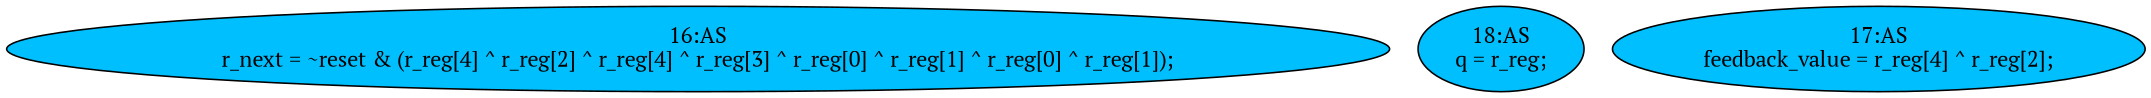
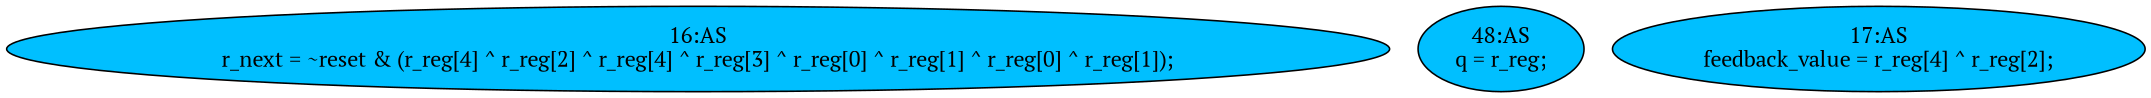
(1501, 49) -> (1501, 49)
